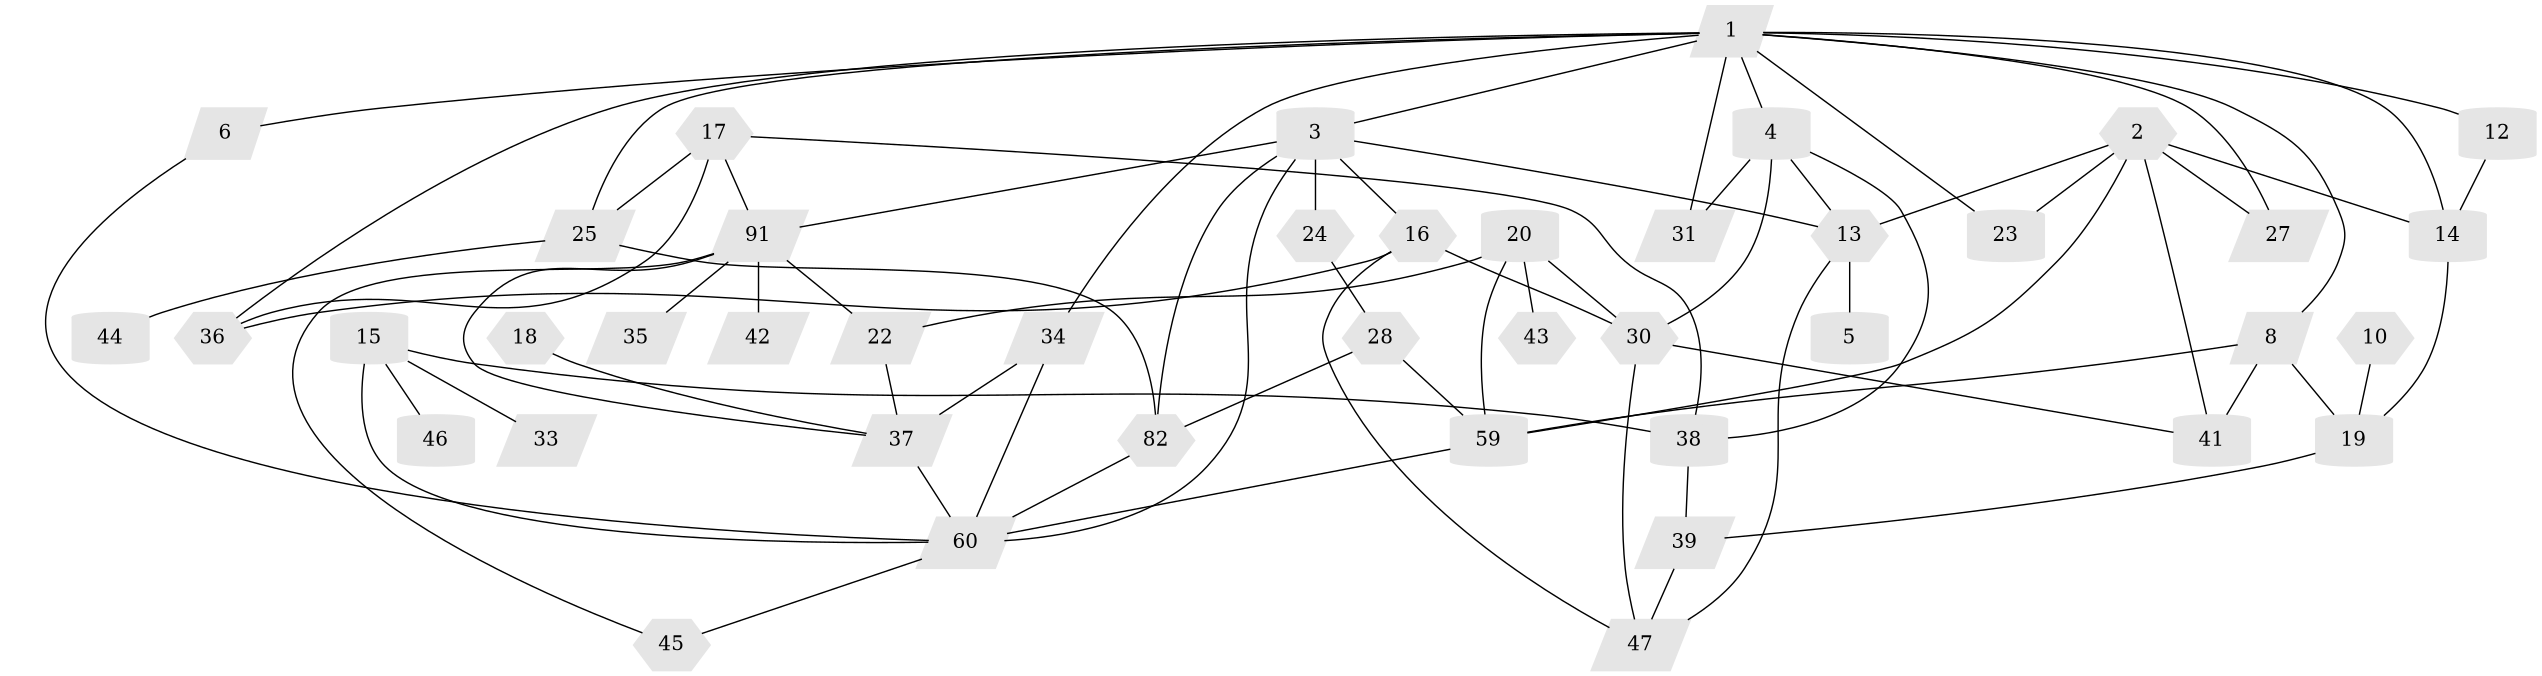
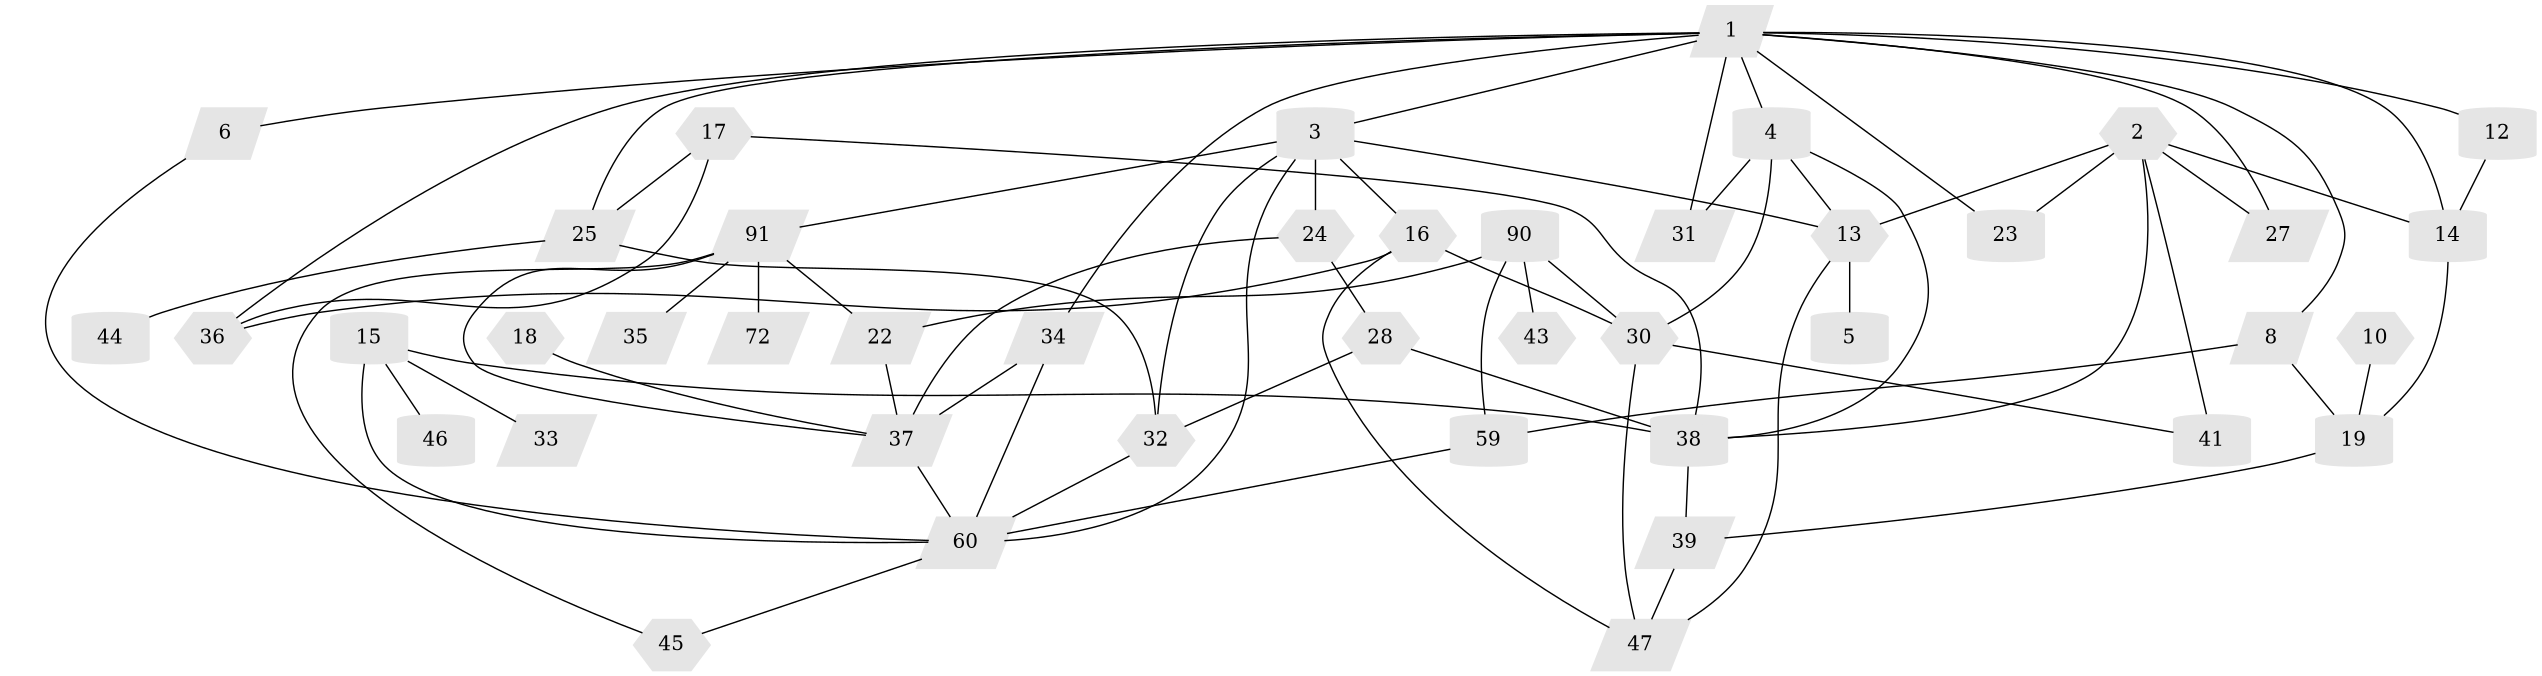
(737, 185) -> none
(1520, 236) -> (1520, 236)
none -> (1068, 276)
(759, 338) -> (759, 338)
(1885, 368) -> (2041, 396)
(1433, 388) -> (1531, 388)
(2242, 389) -> none
(1156, 440) -> (1156, 440)
